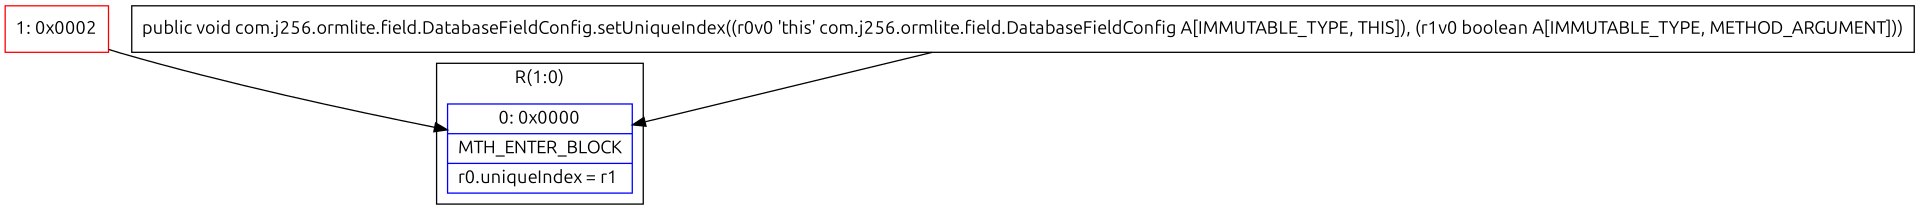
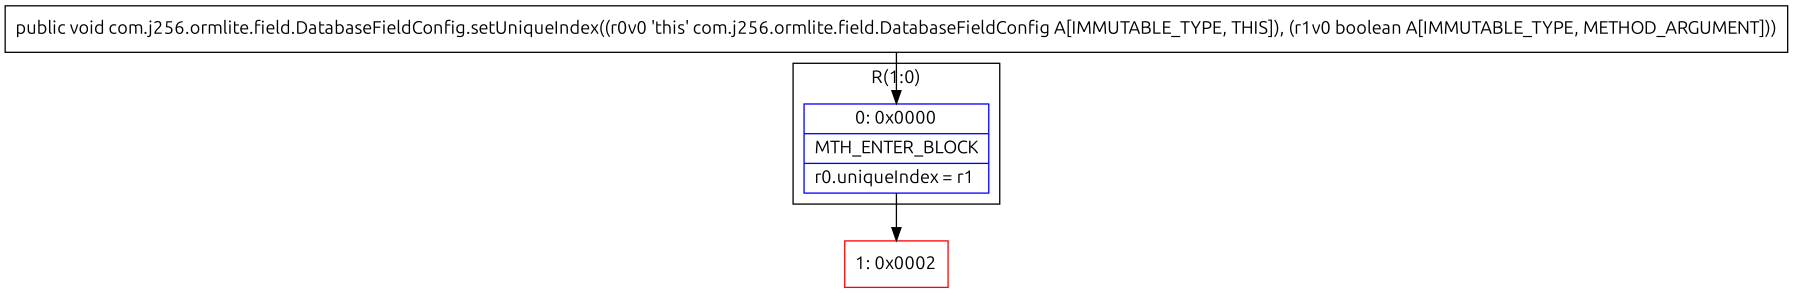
(271, 92) -> (896, 212)
